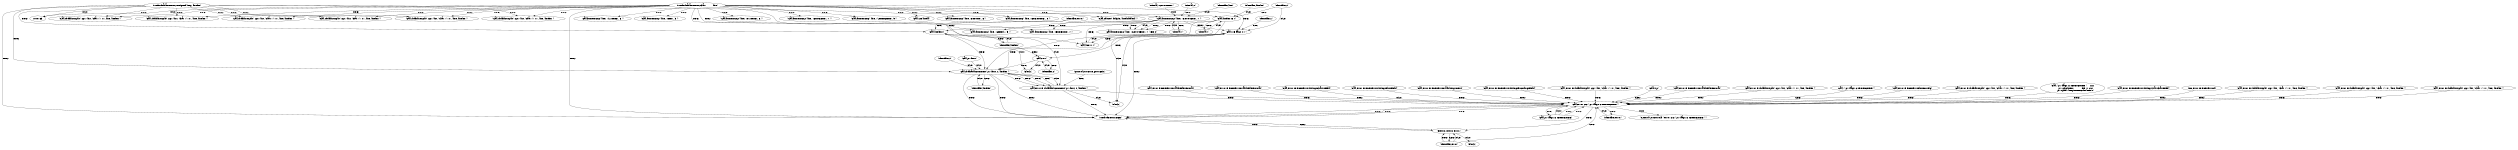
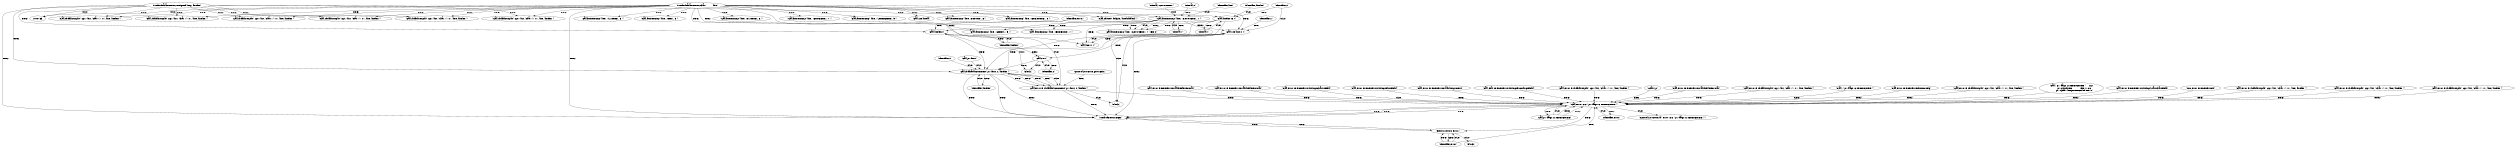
(1236, 32) -> (1236, 32)
(1509, 88) -> (1509, 88)
